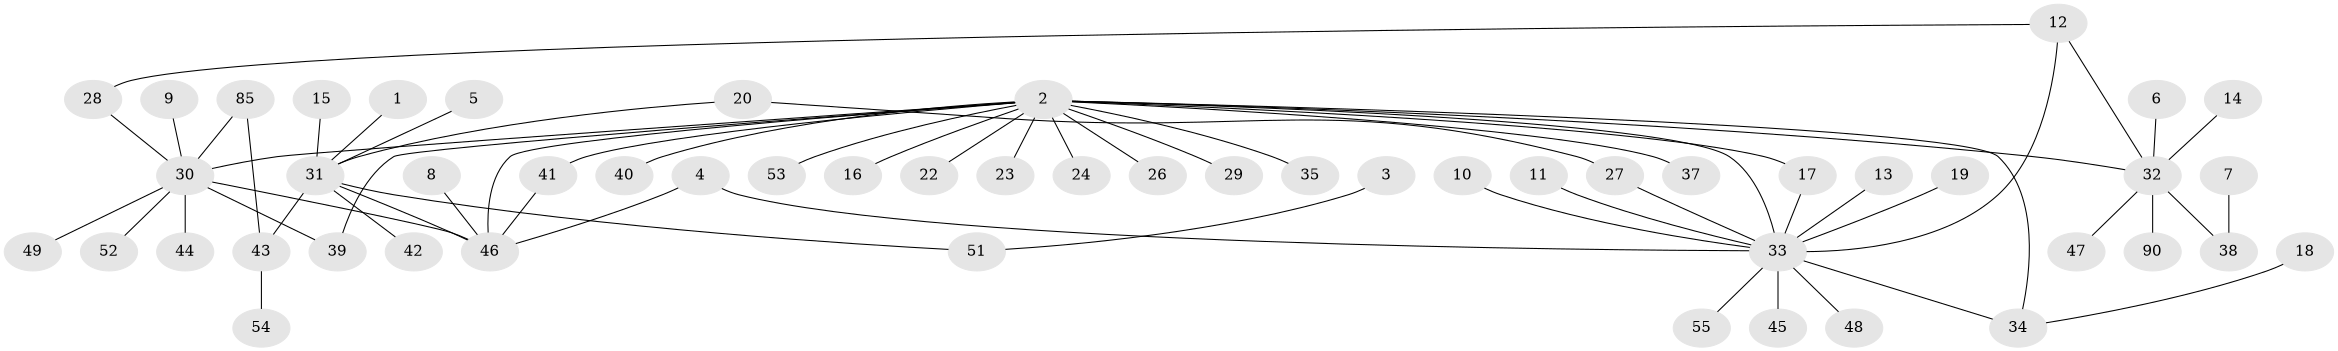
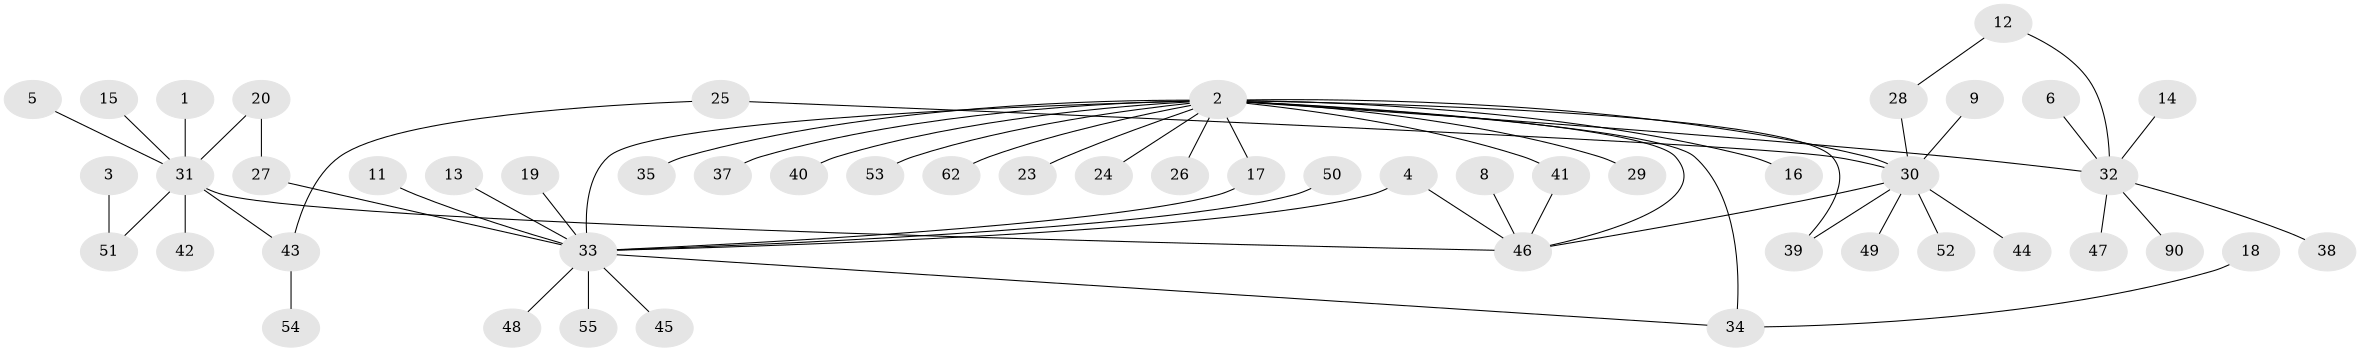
(246, 99) -> (721, 99)
(929, 176) -> (951, 176)
(1463, 176) -> (1332, 176)
(2229, 176) -> none
(1983, 206) -> none
